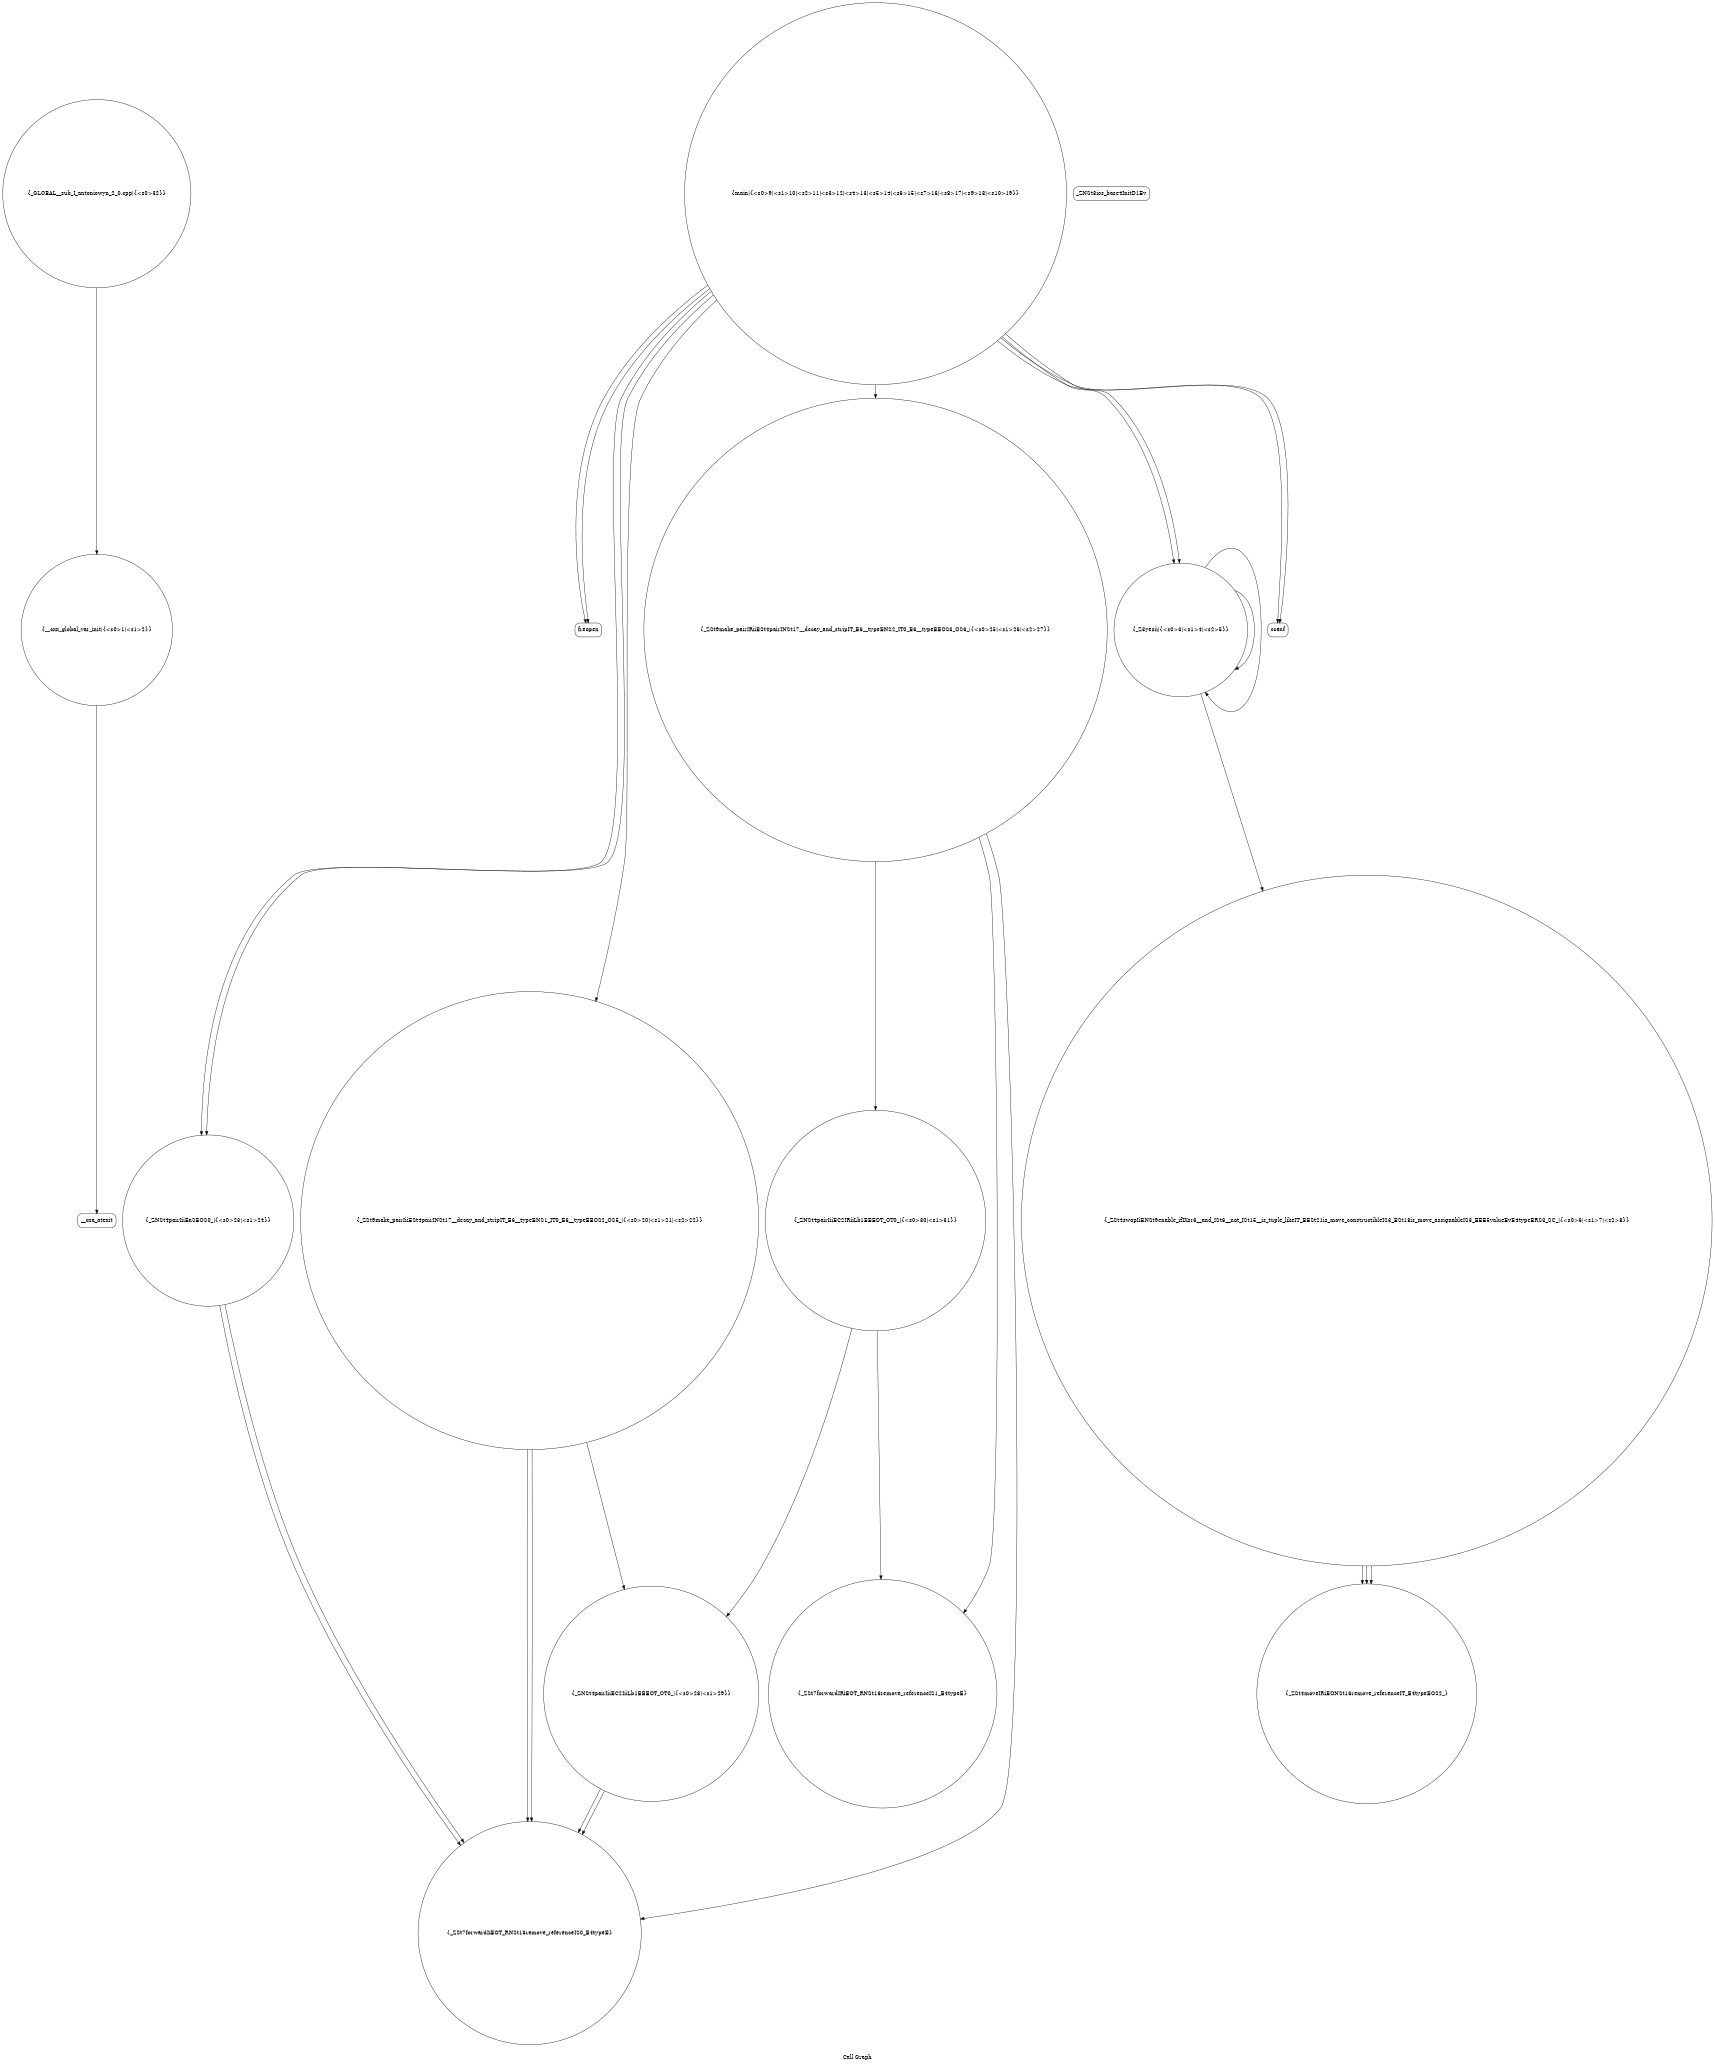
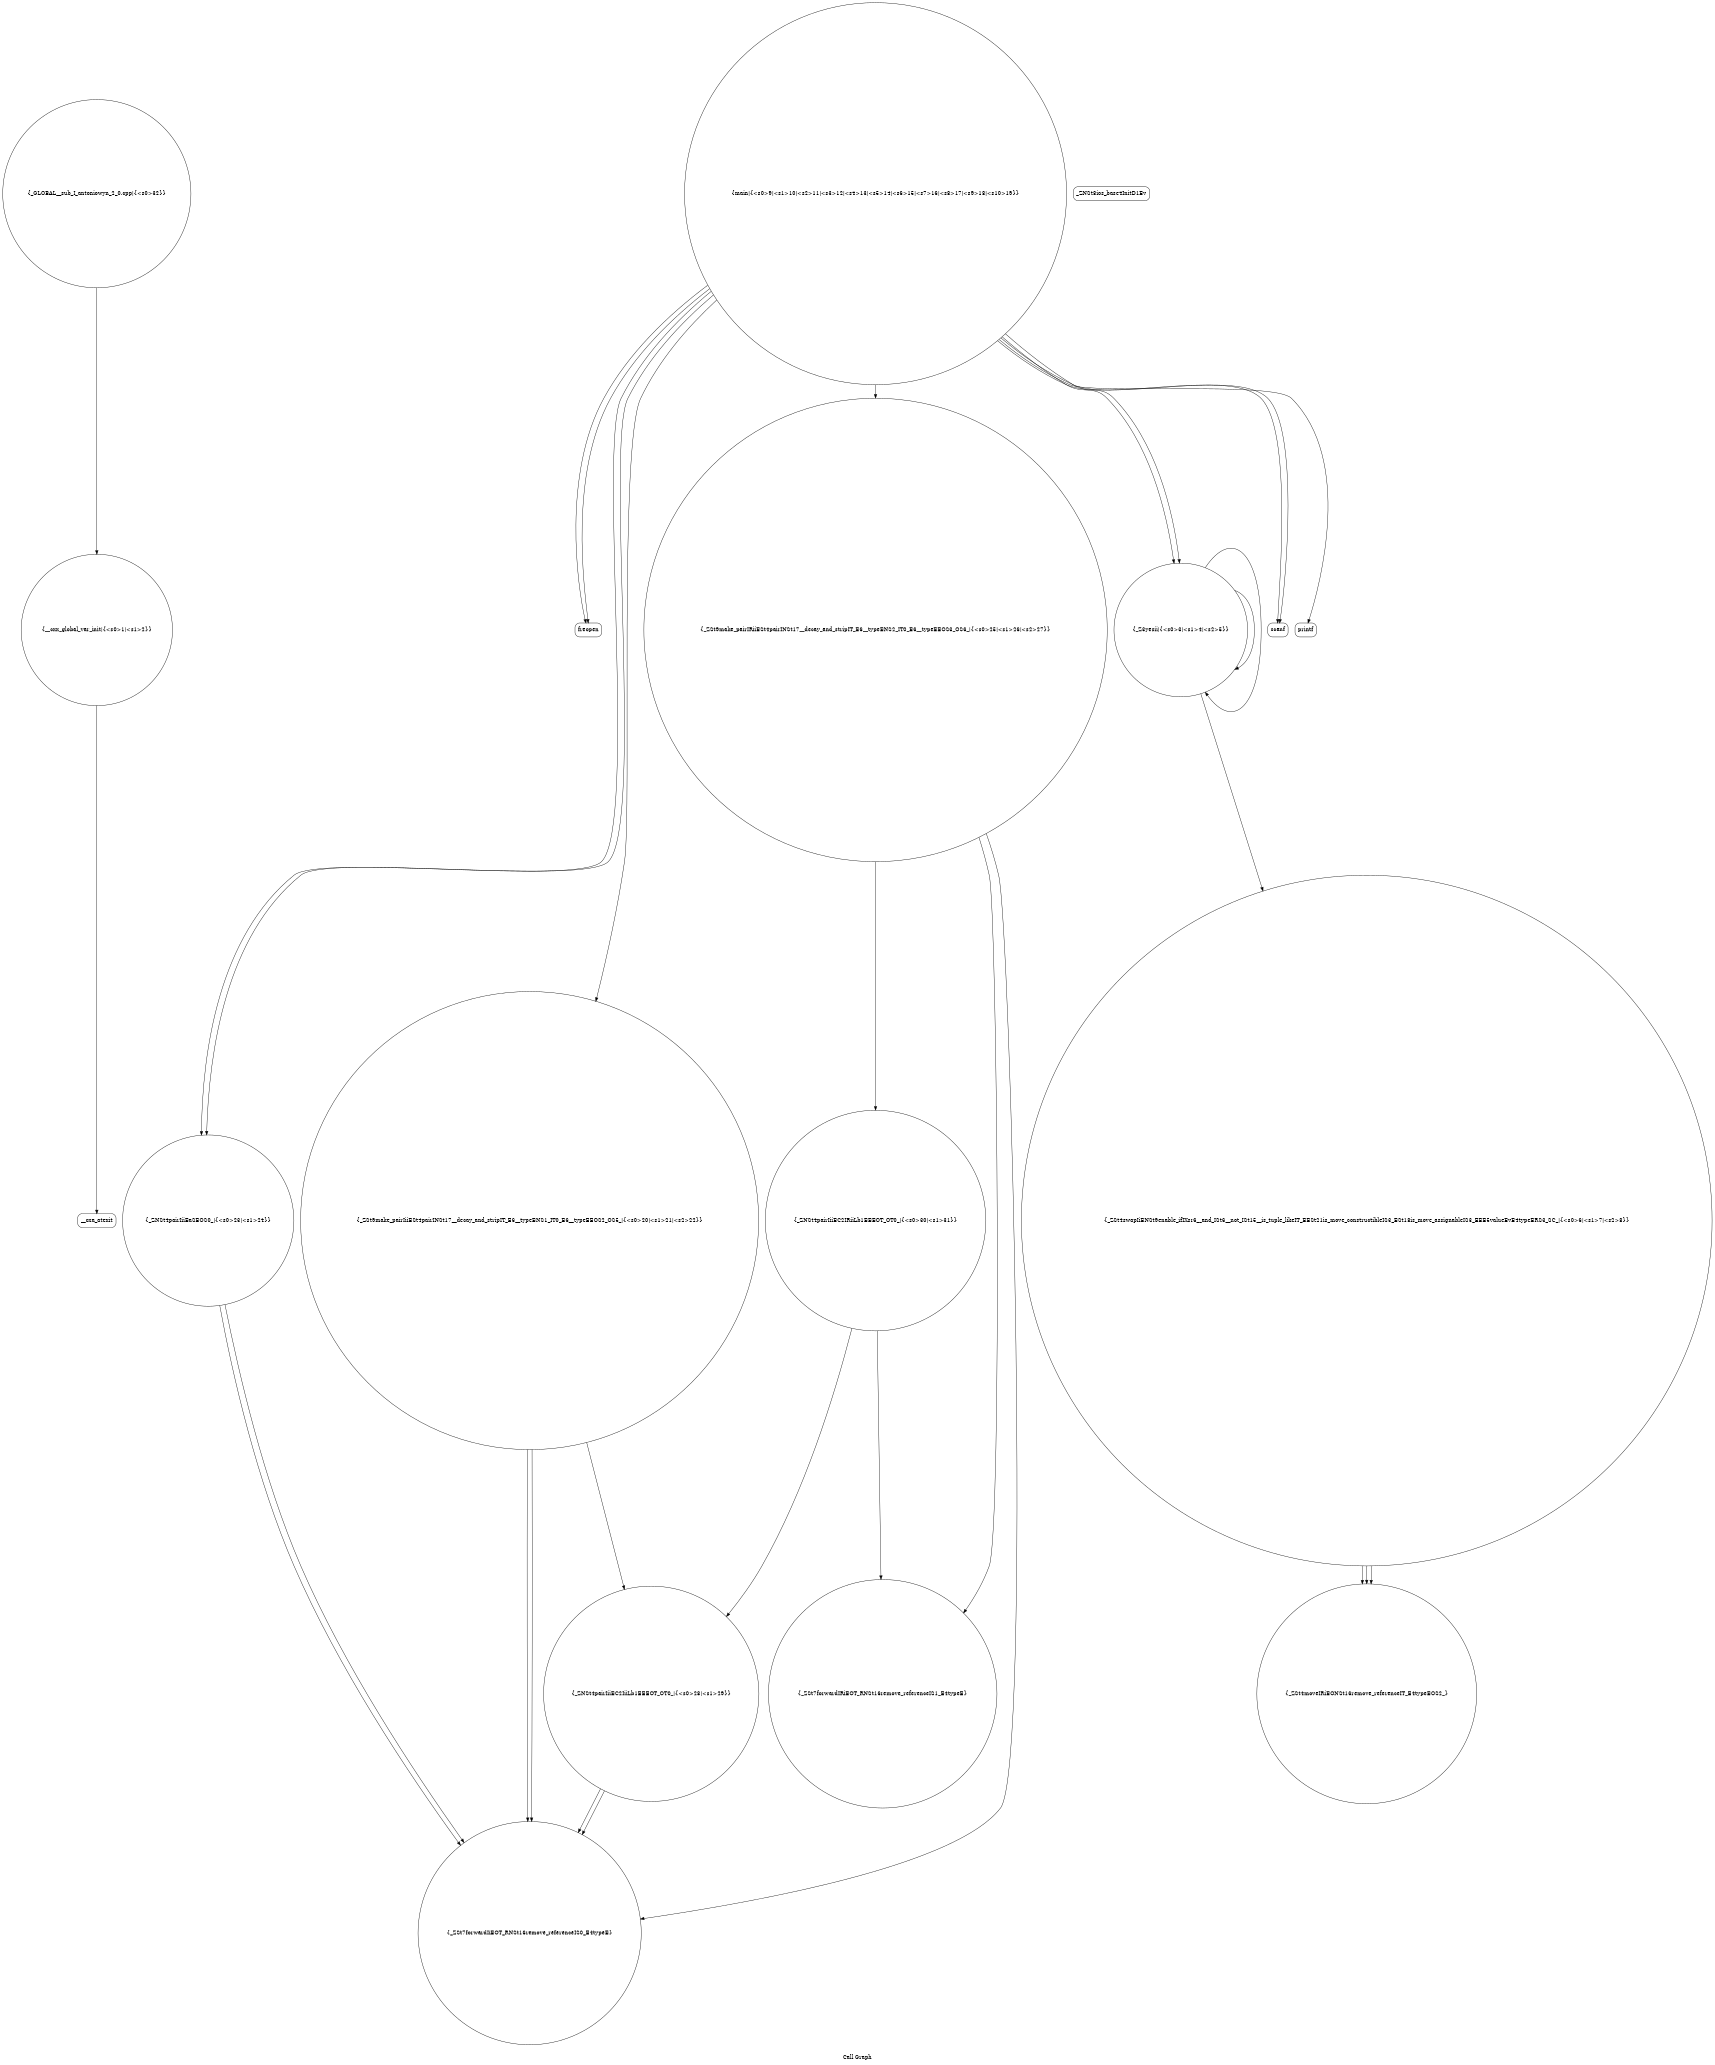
none -> (1306, 630)
